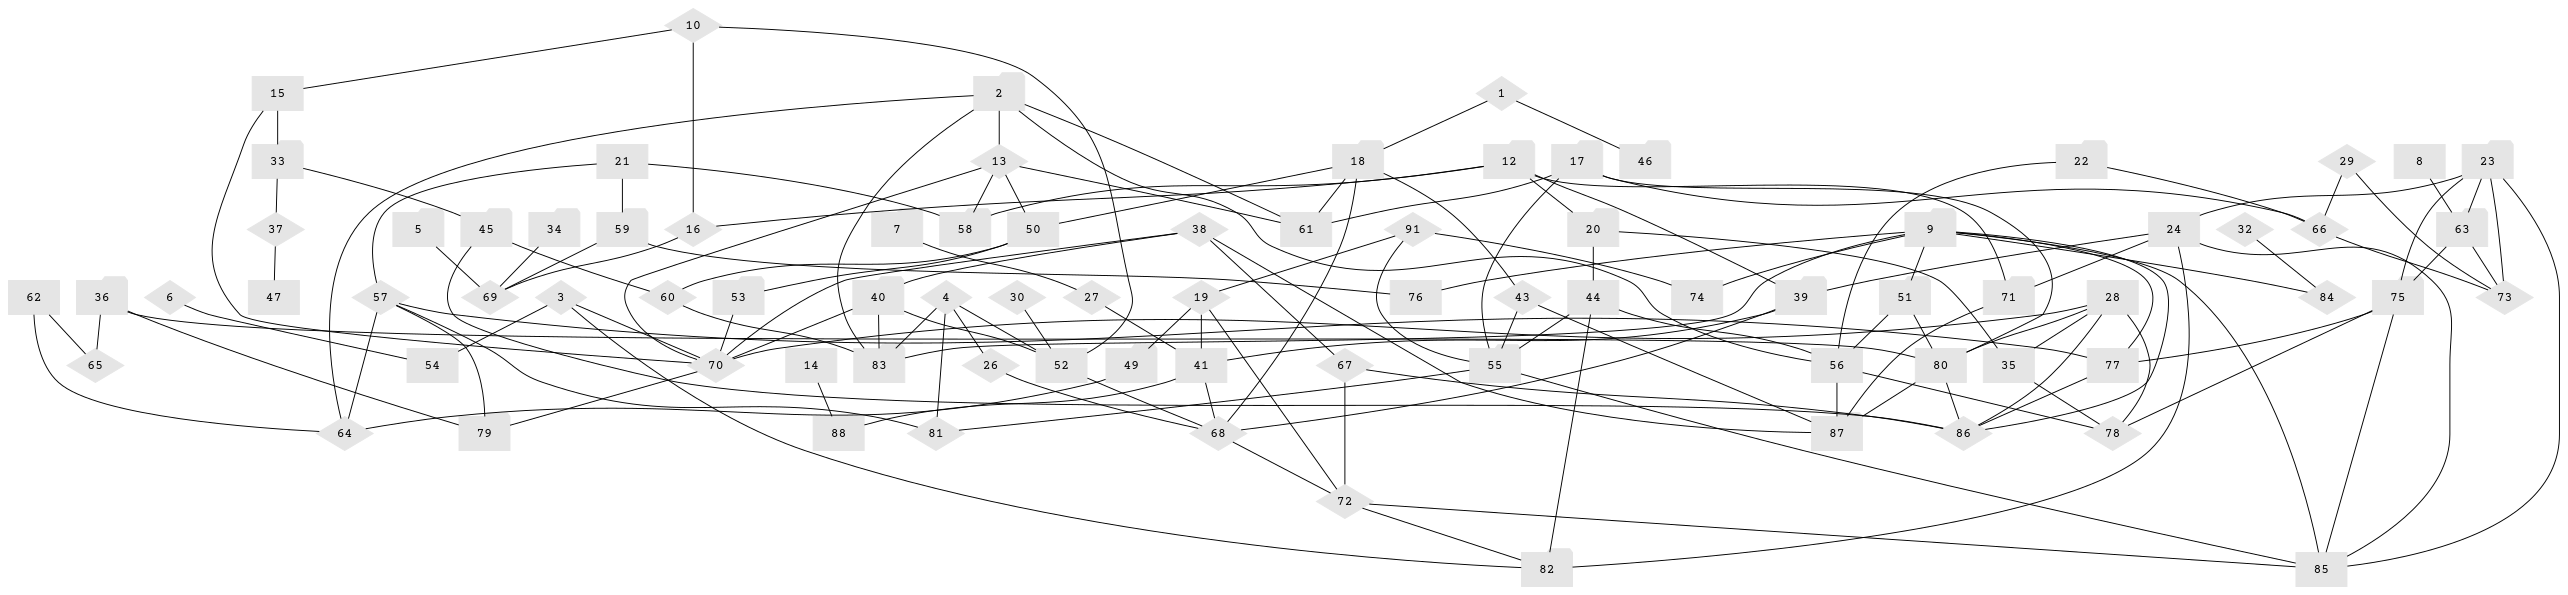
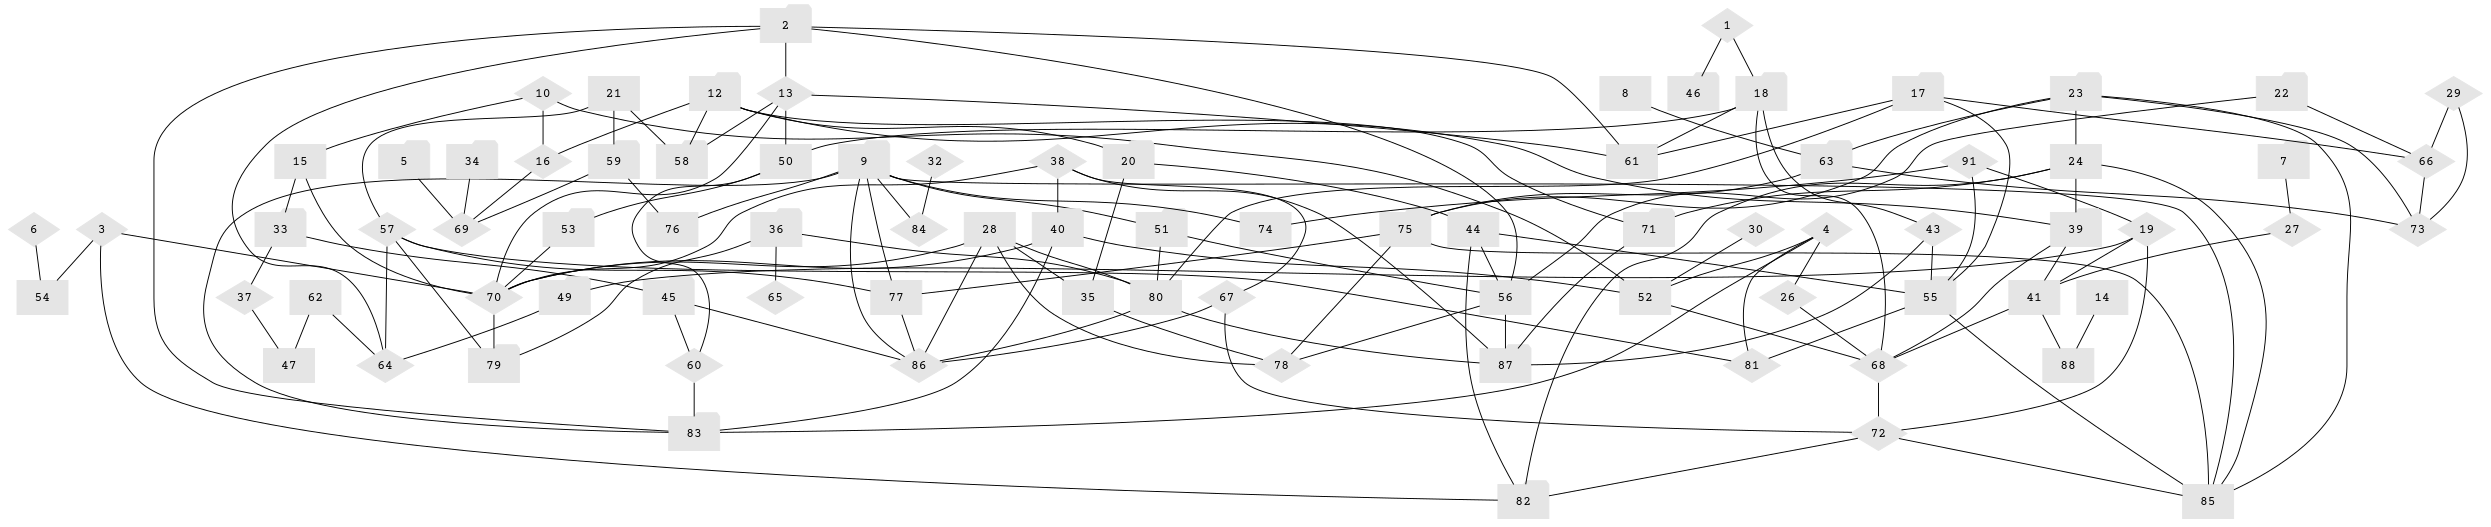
(67, 334) -> (302, 332)
